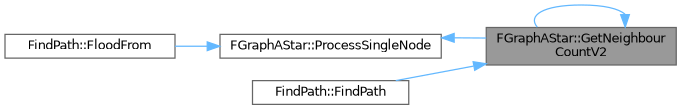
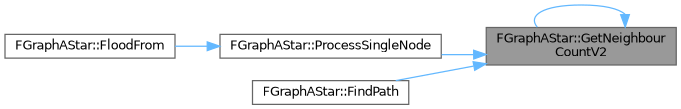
(470, 38) -> (458, 55)
(90, 46) -> (90, 46)
(331, 92) -> (331, 92)
